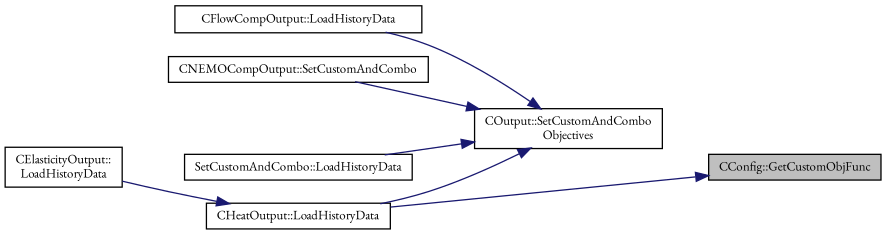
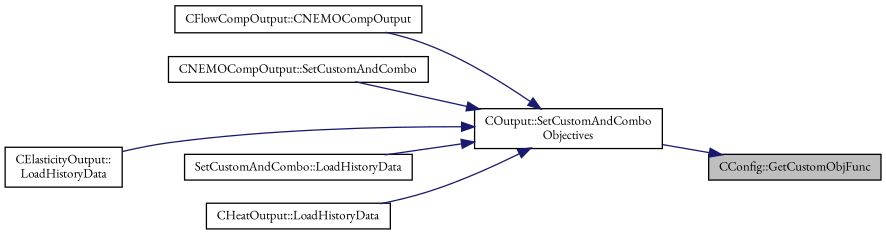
(298, 19) -> (298, 19)
(169, 192) -> (291, 131)
(543, 192) -> (686, 149)
